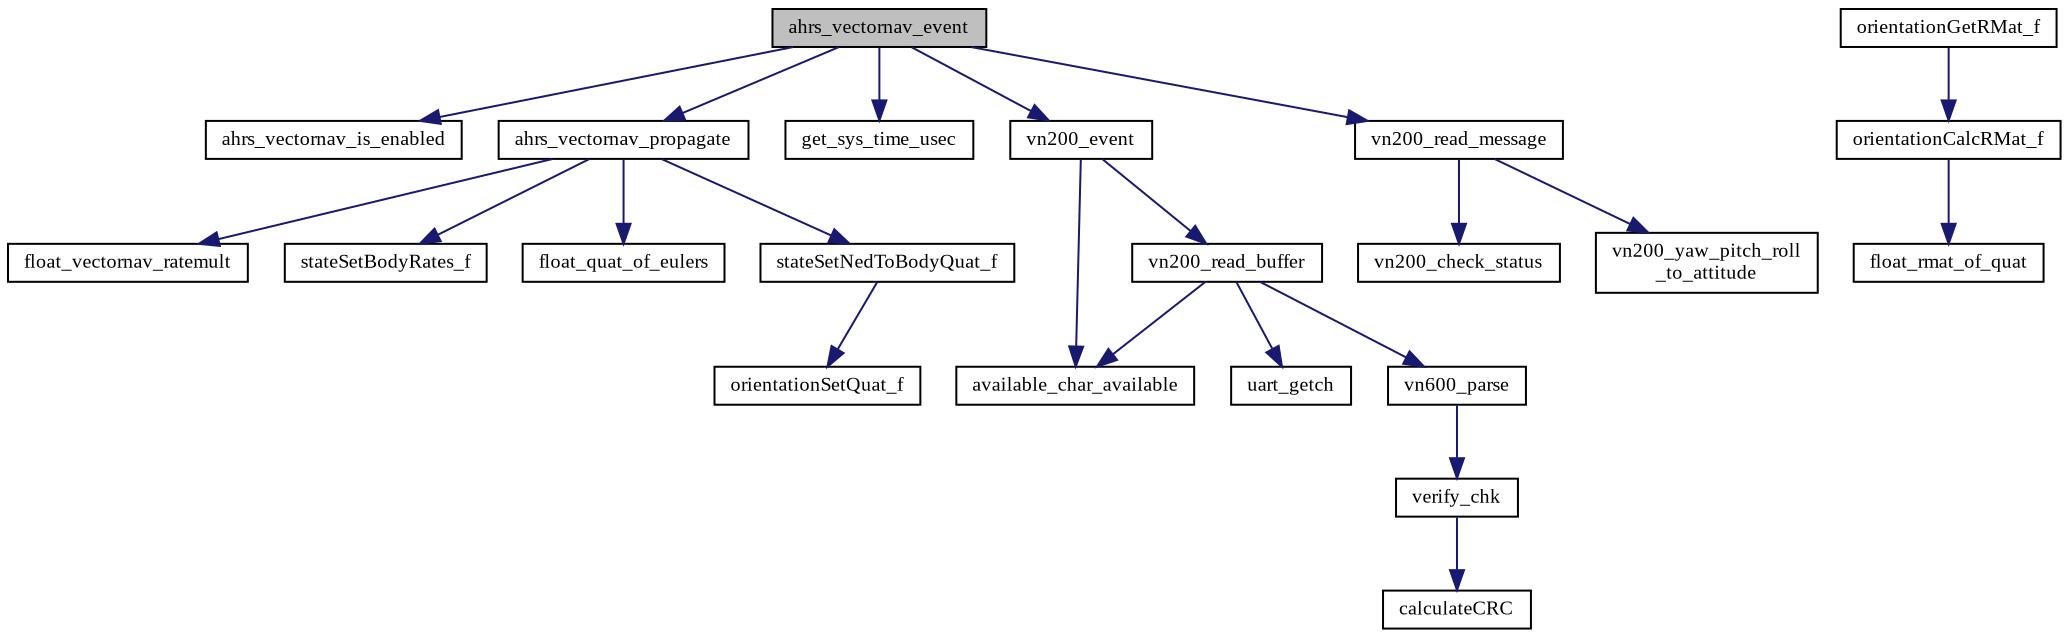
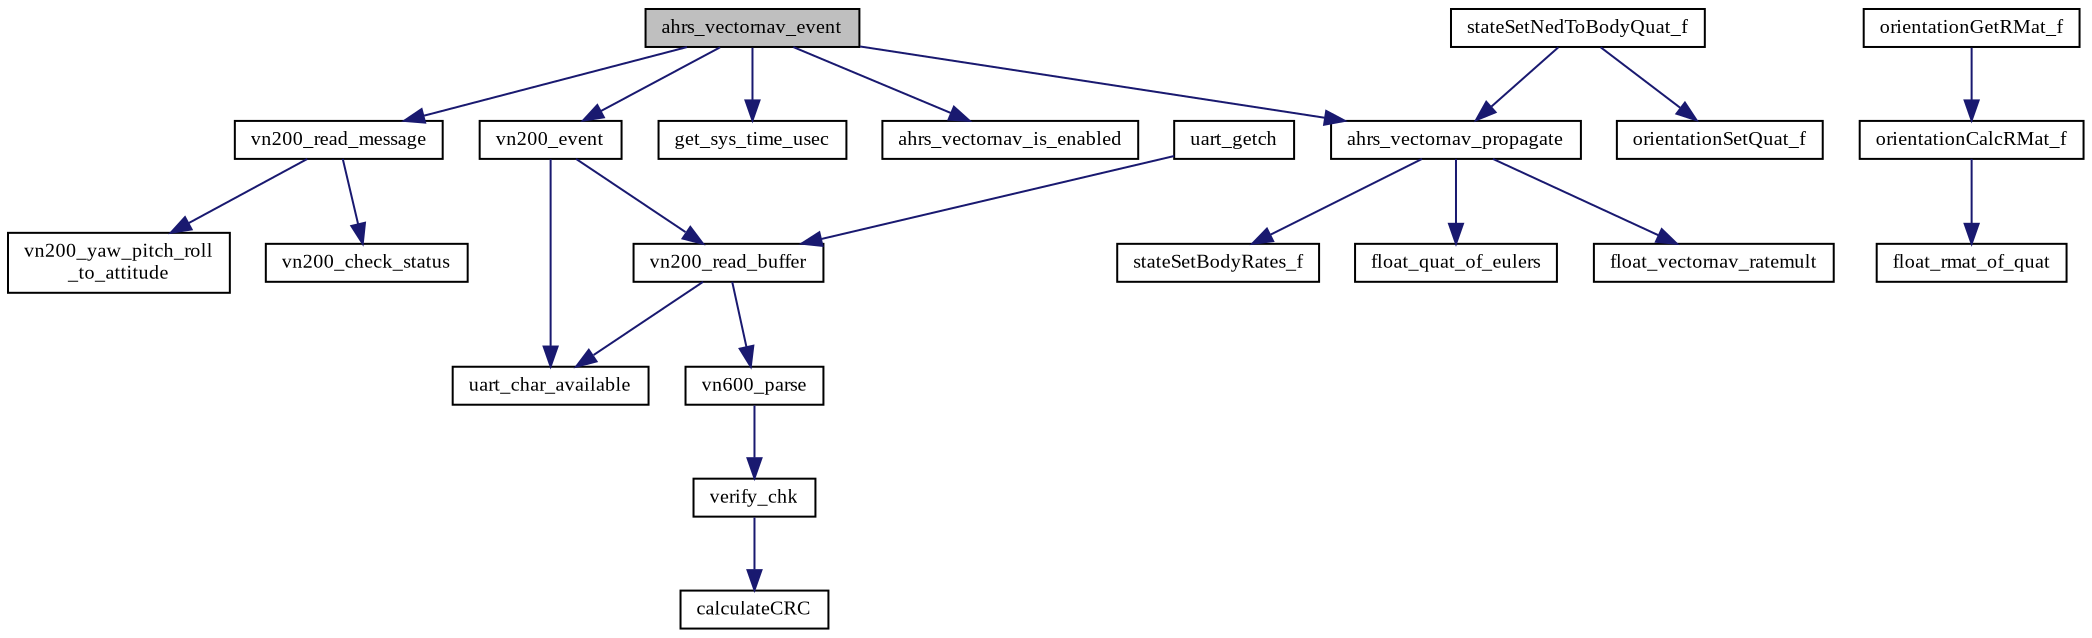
(746, 197) -> (1525, 77)
(1254, 315) -> (998, 198)
(1075, 386) -> (551, 386)
